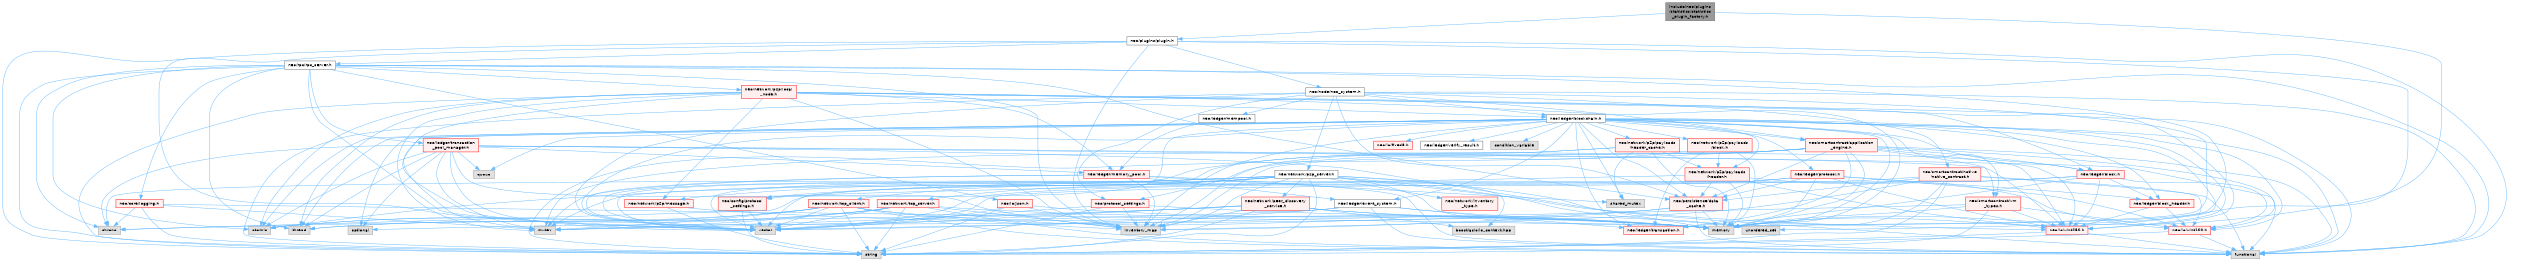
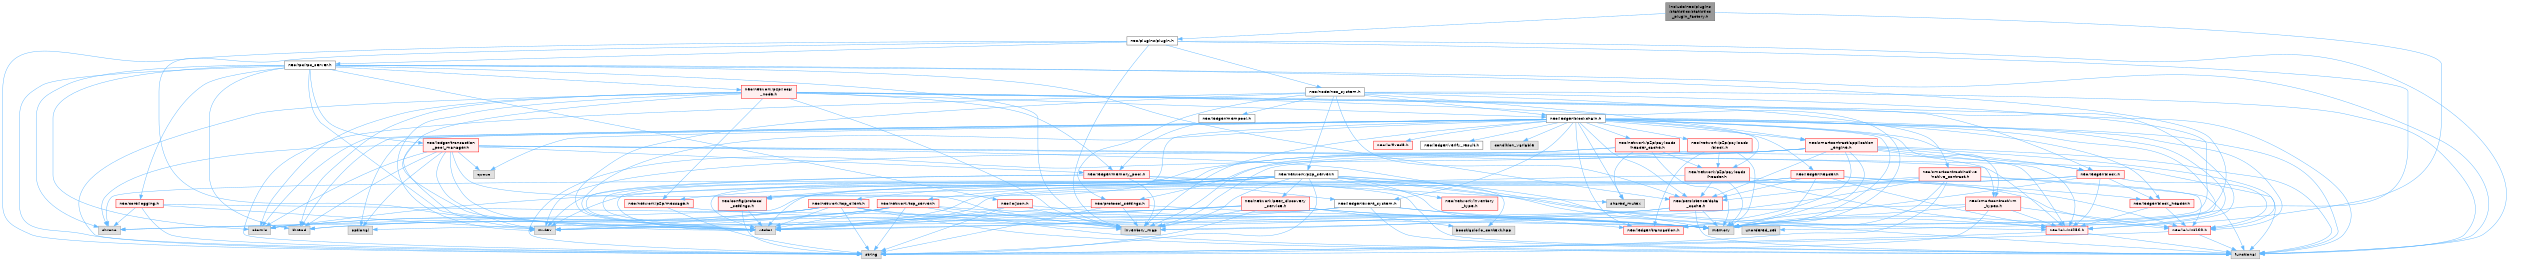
(1817, 174) -> (1817, 174)
